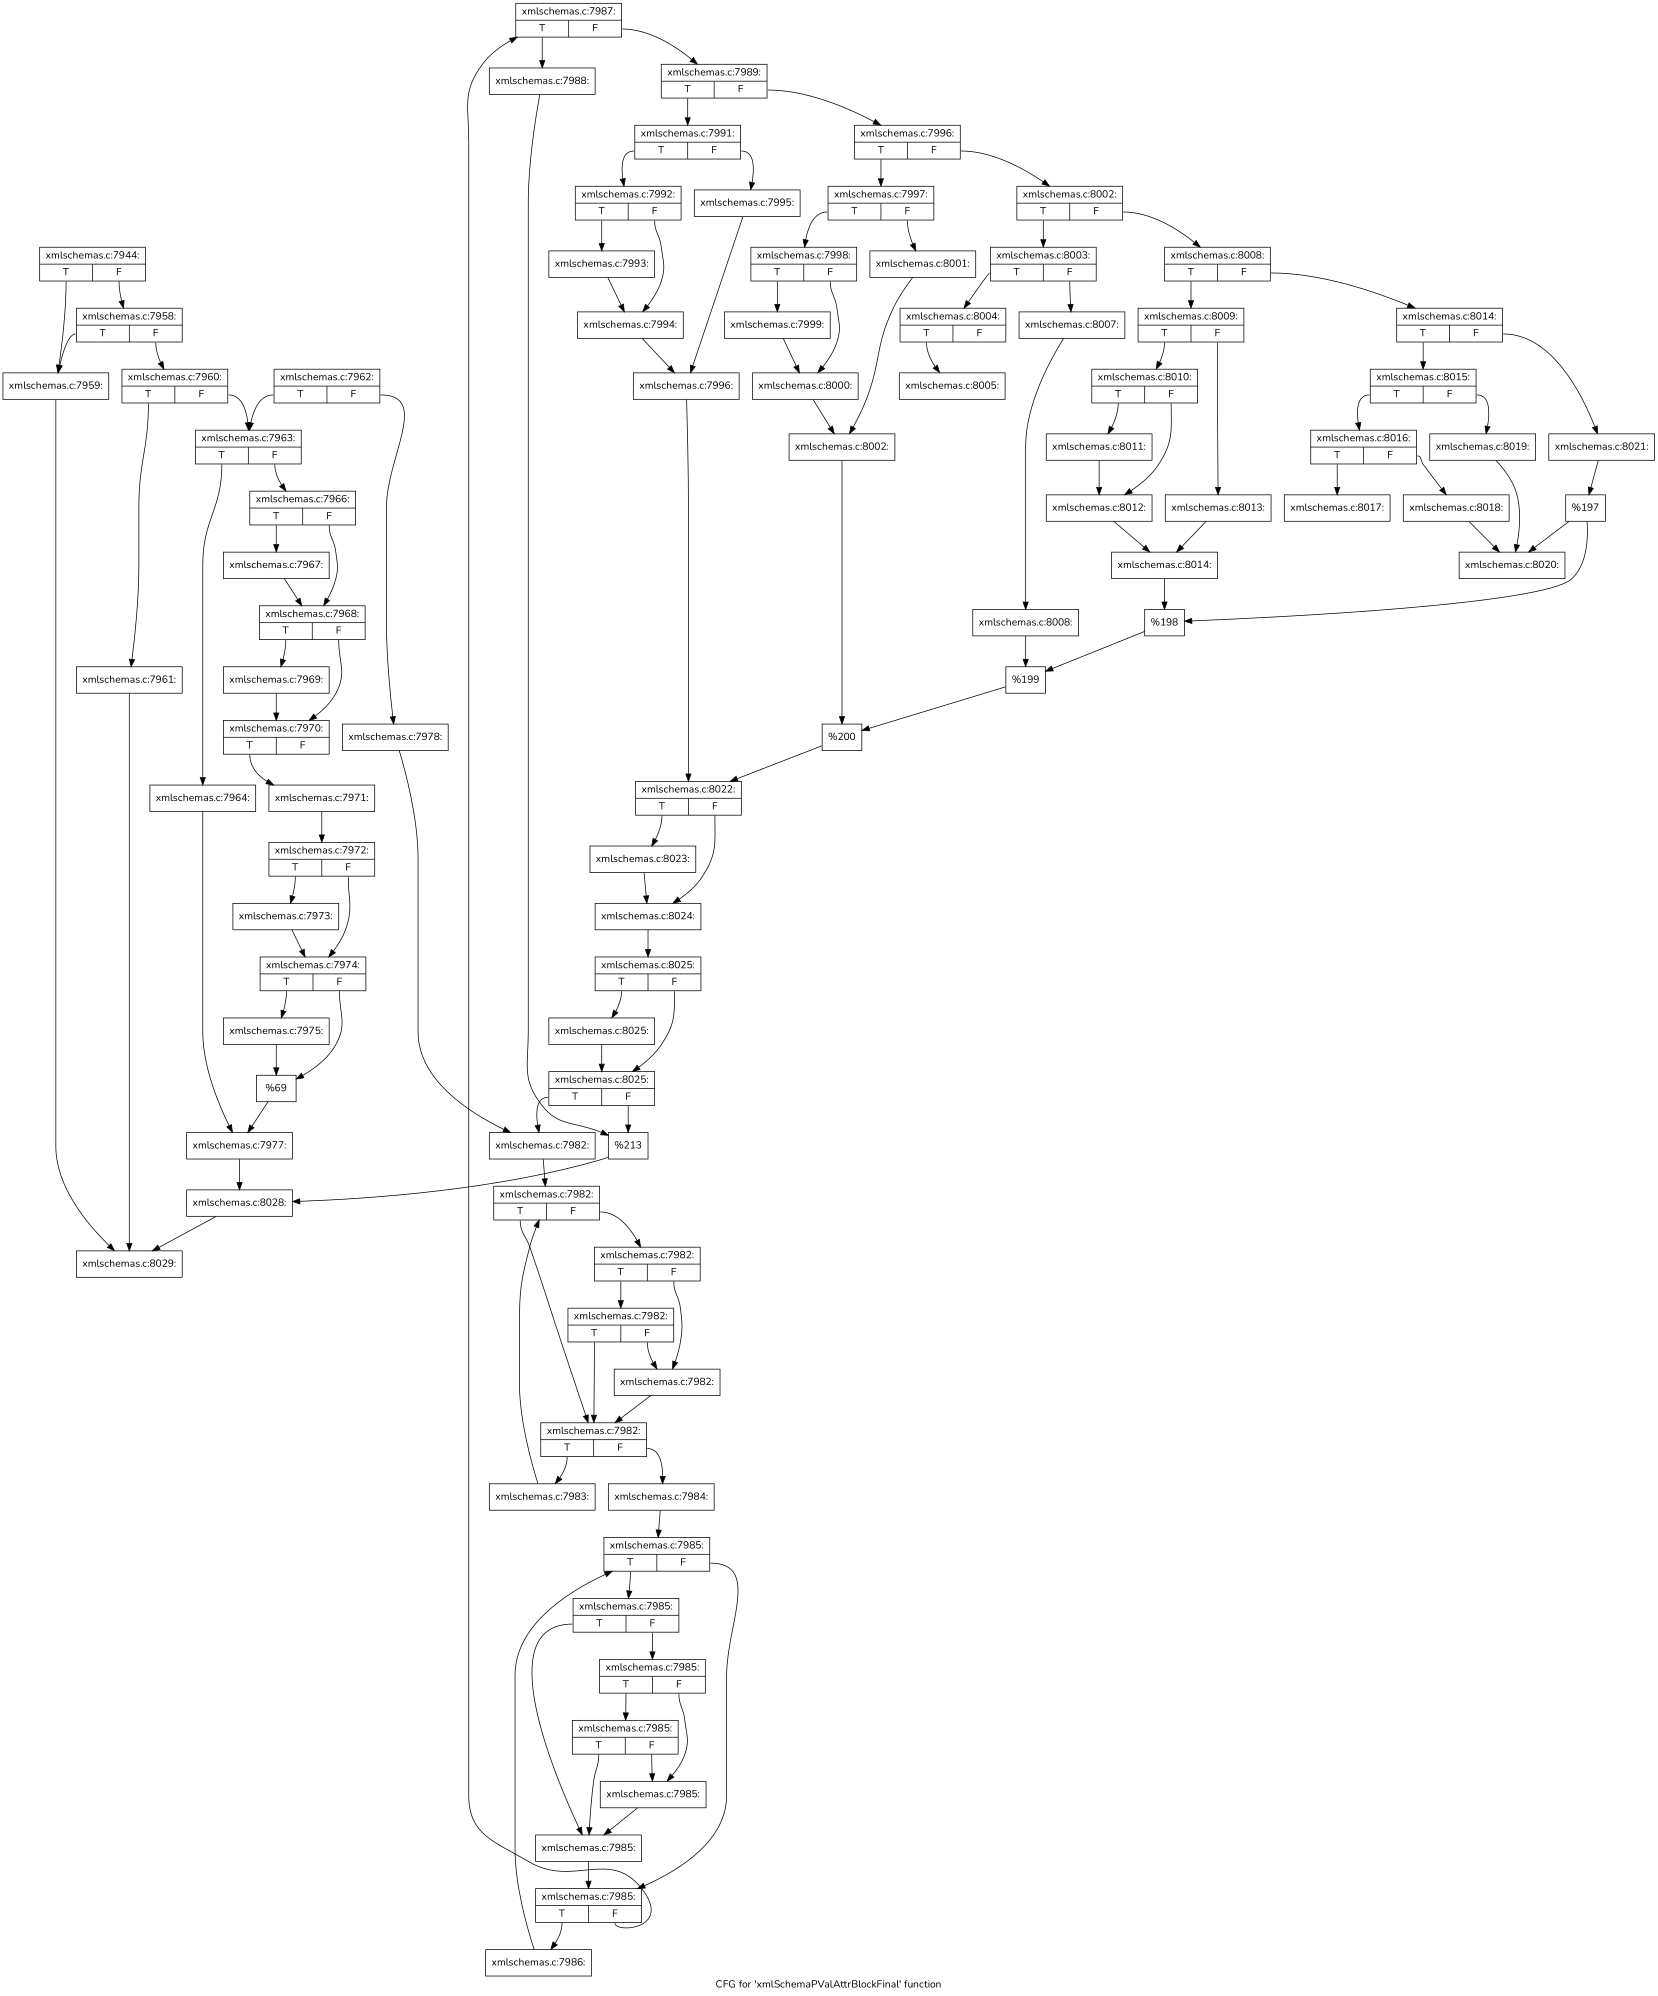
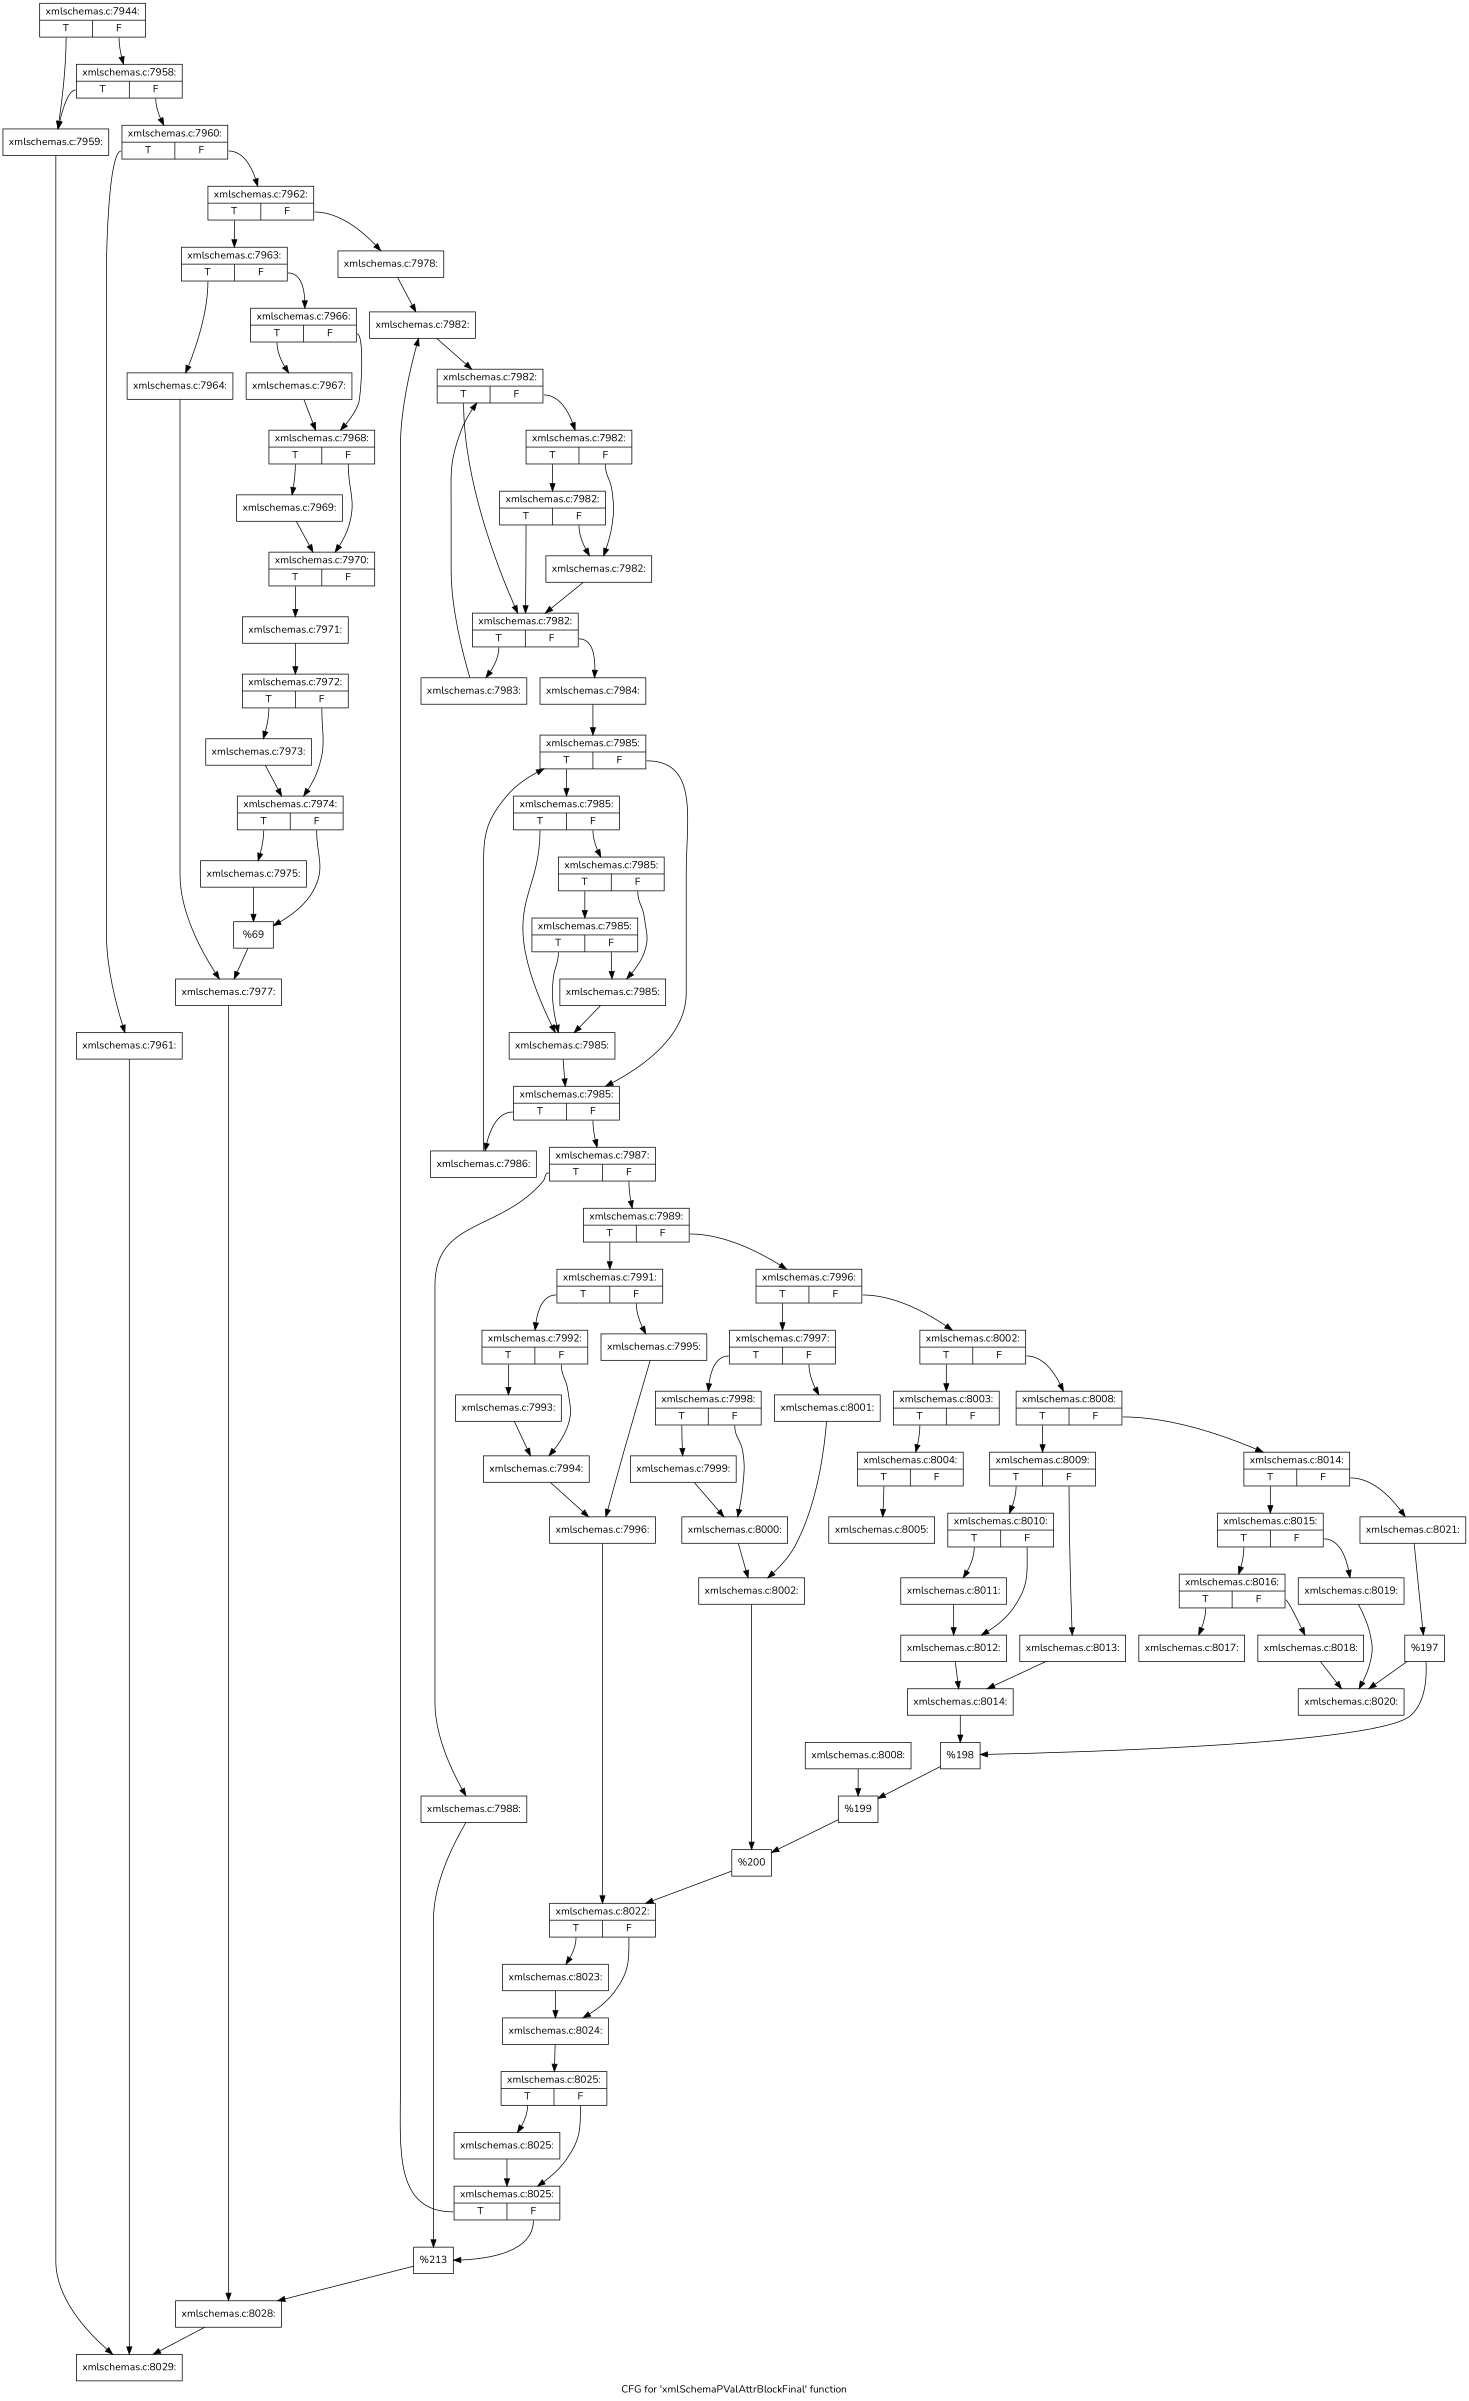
(1072, 325) -> none
(243, 405) -> (246, 161)
